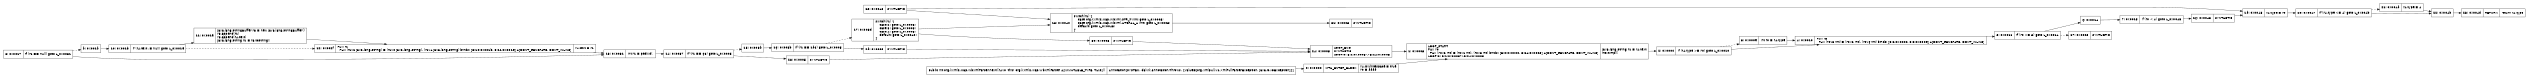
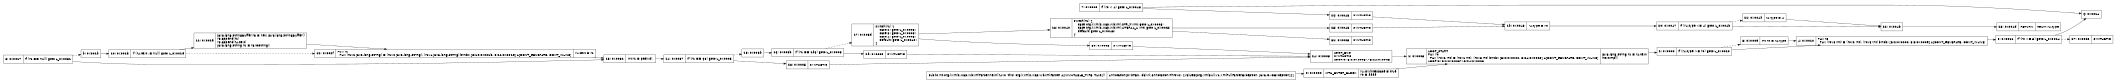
(977, 15) -> (1250, 28)
(2109, 20) -> (1611, 5)
